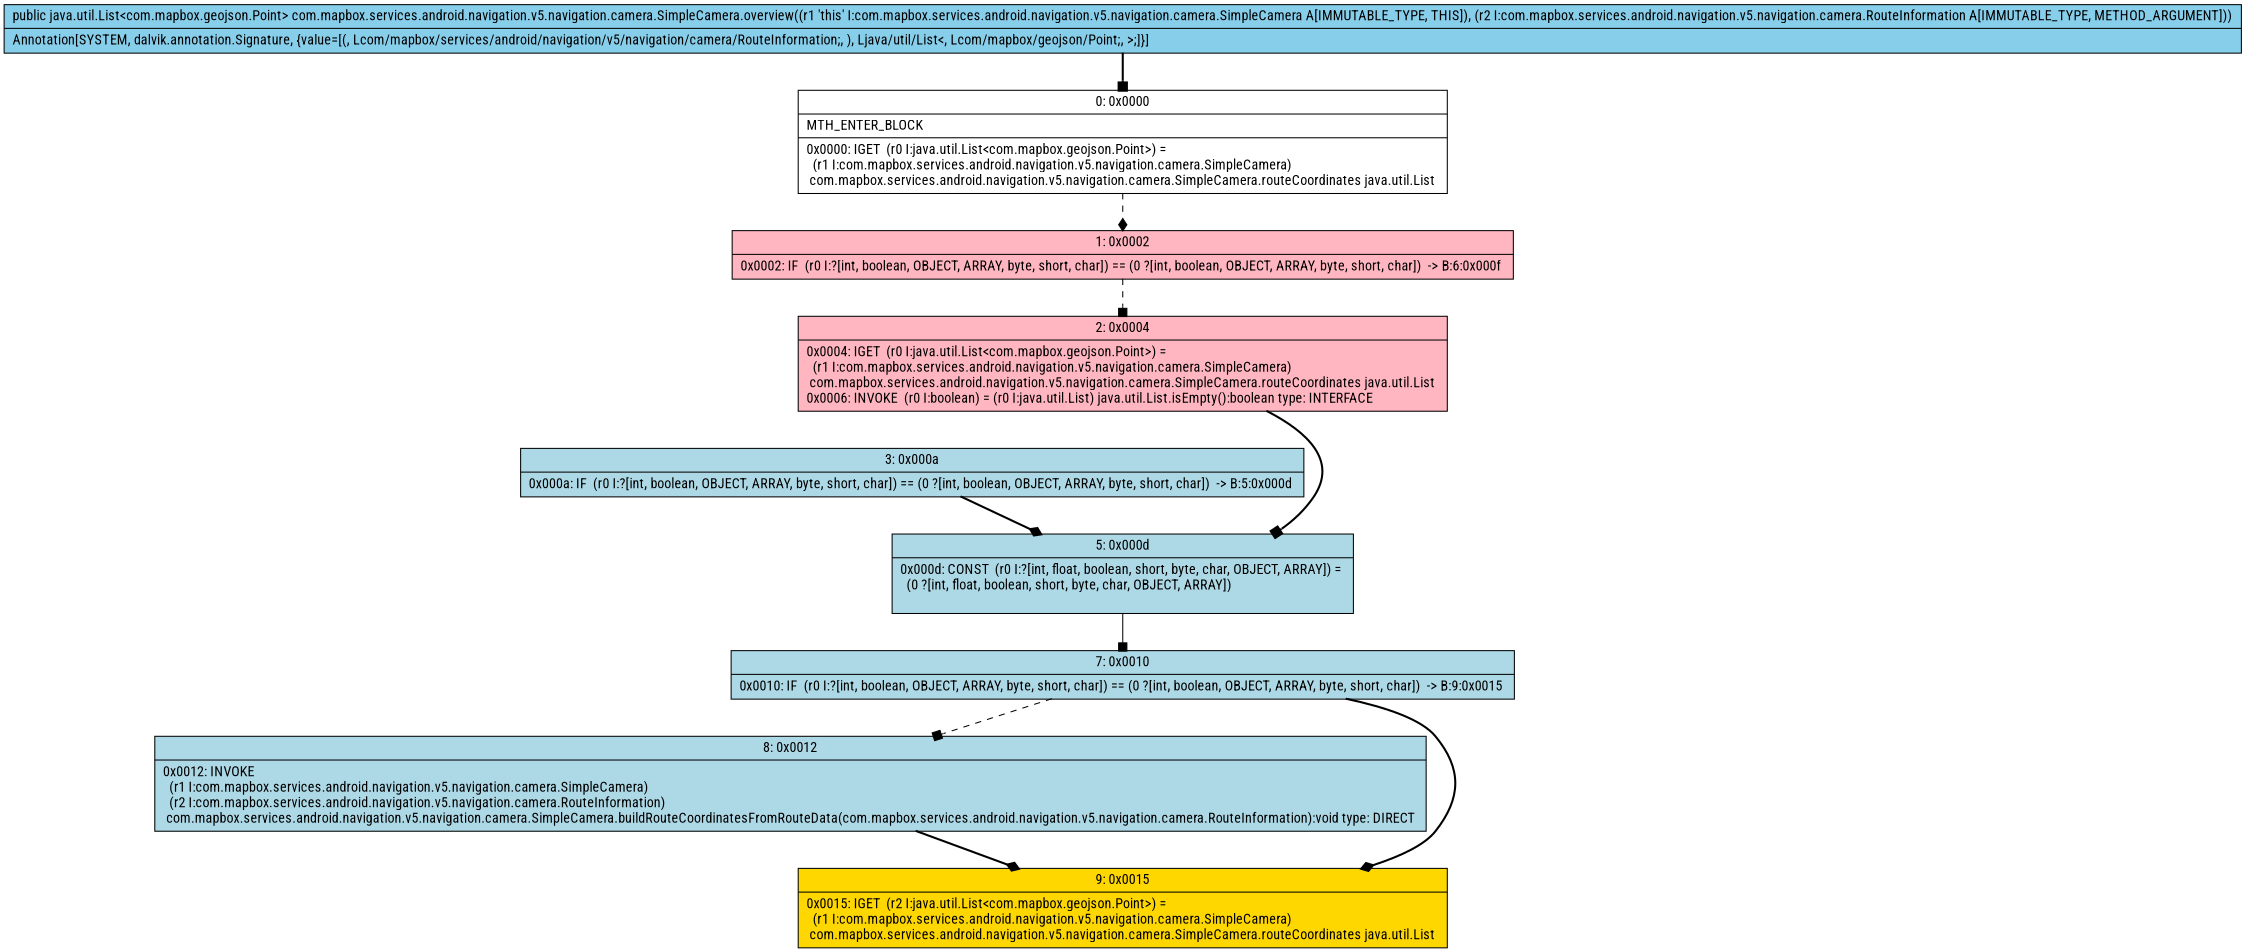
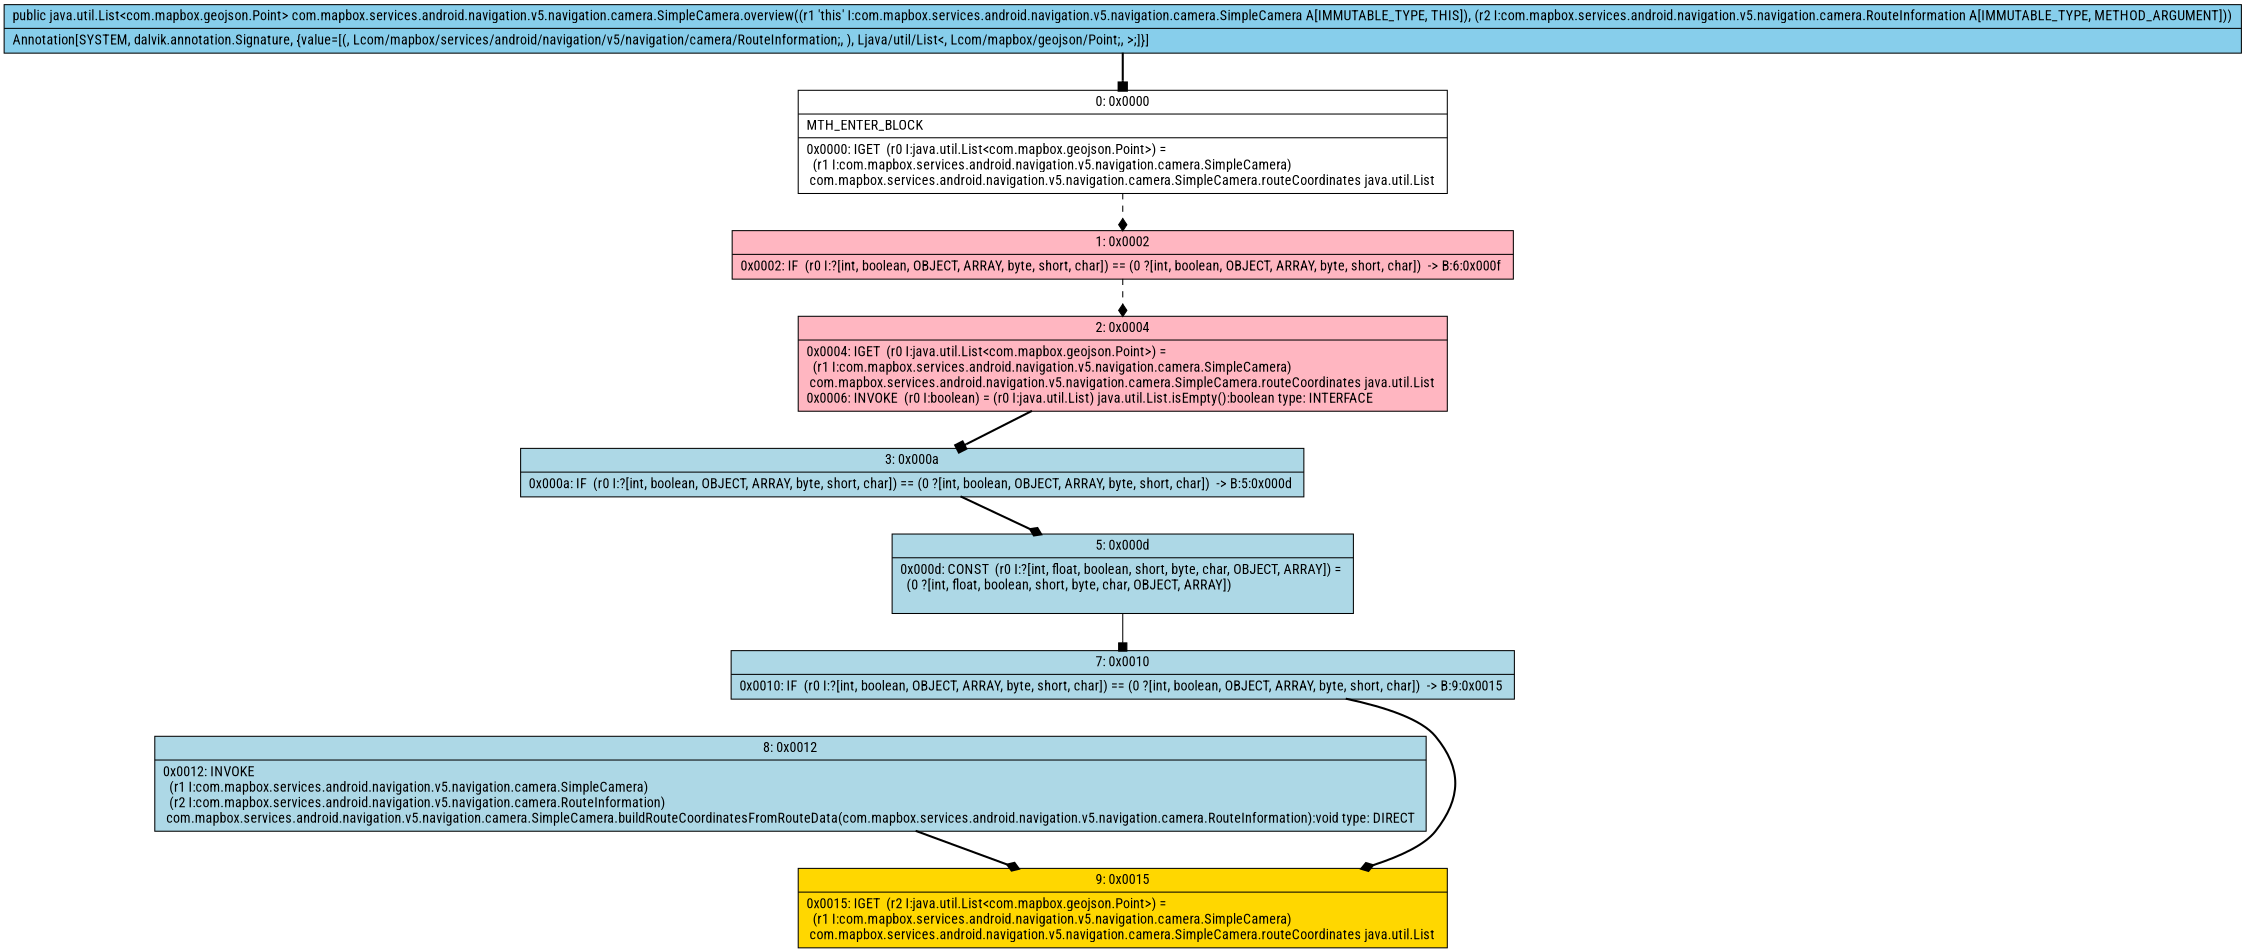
(1123, 292) -> (1123, 292)
(1321, 465) -> (999, 428)
(998, 716) -> none
